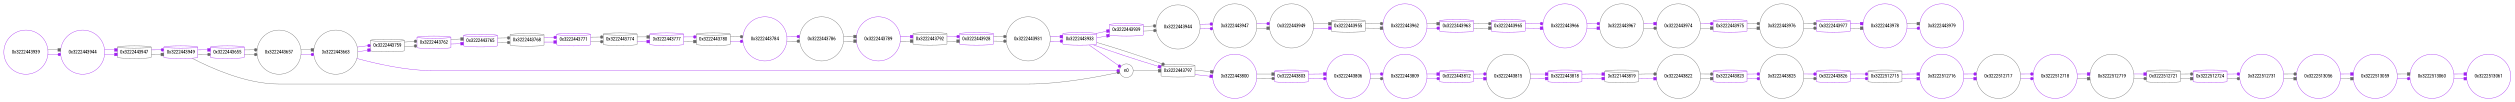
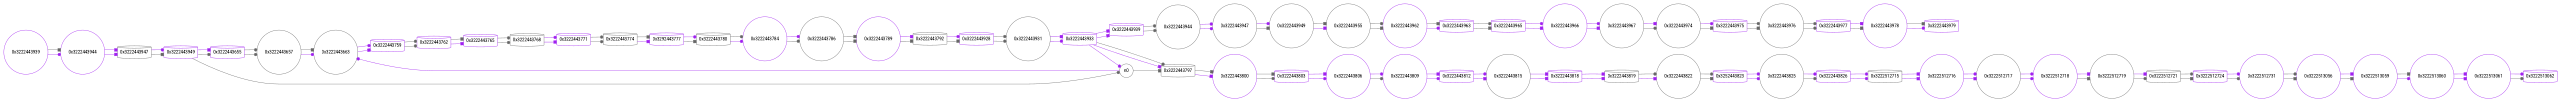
(1348, 26) -> (1348, 26)
(1942, 26) -> (1942, 26)
(667, 39) -> (667, 39)
(387, 46) -> (387, 46)
(736, 71) -> (739, 71)
(1622, 76) -> (1622, 76)
(1730, 76) -> (1730, 76)
none -> (2540, 76)
